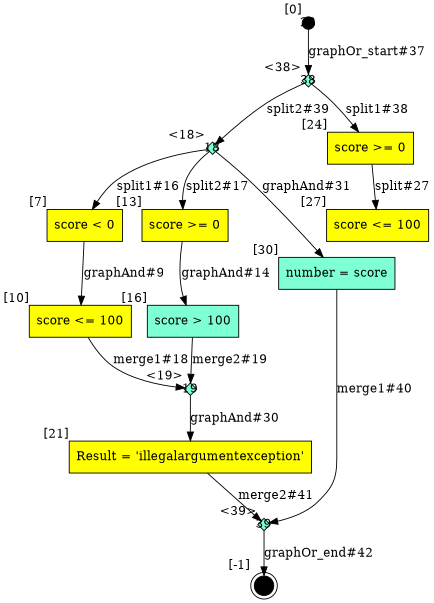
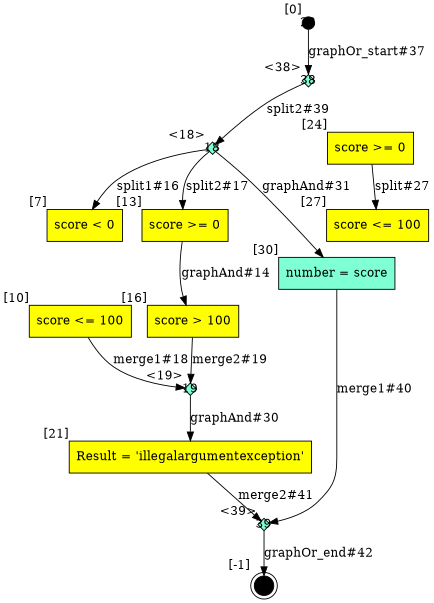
(334, 103) -> none
(83, 269) -> none
(193, 321) -> (193, 321)
